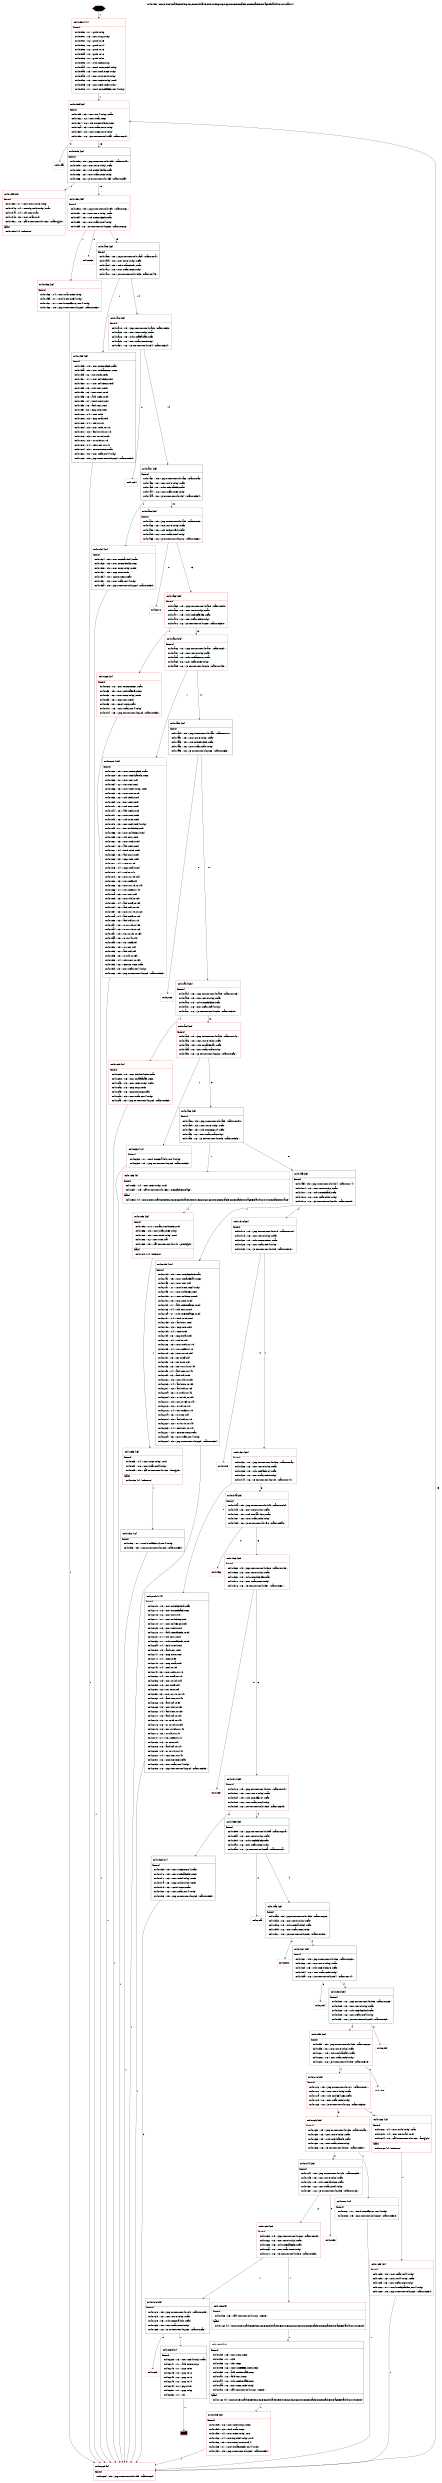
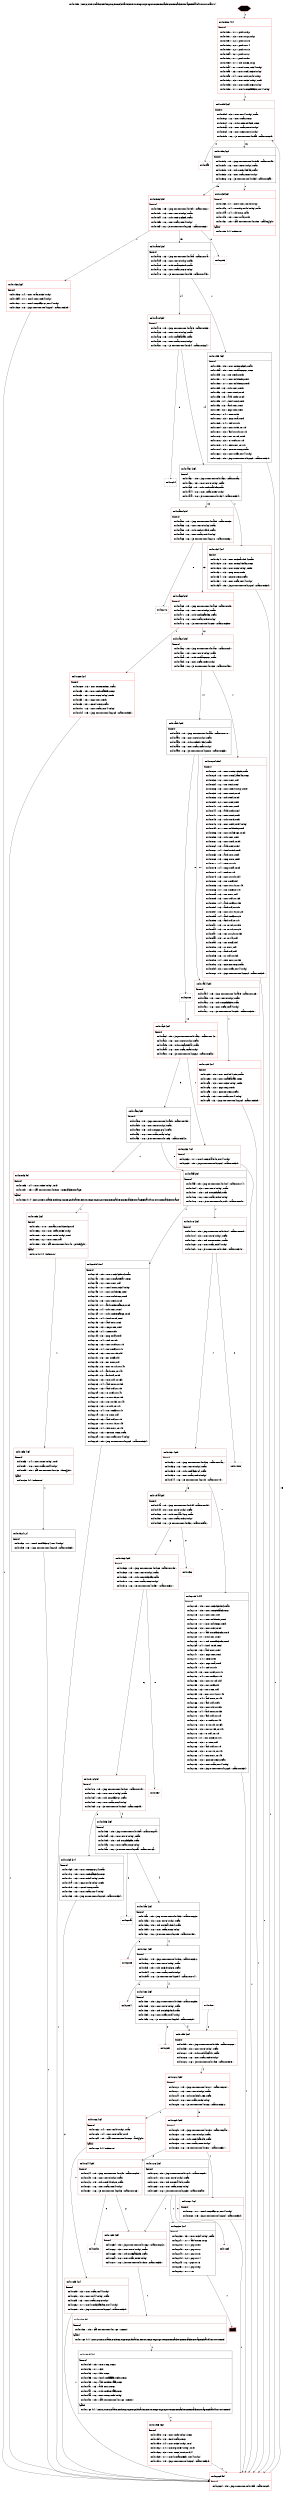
(208, 1018) -> (186, 1012)
(373, 2075) -> (207, 2019)
(233, 2278) -> (156, 2213)
